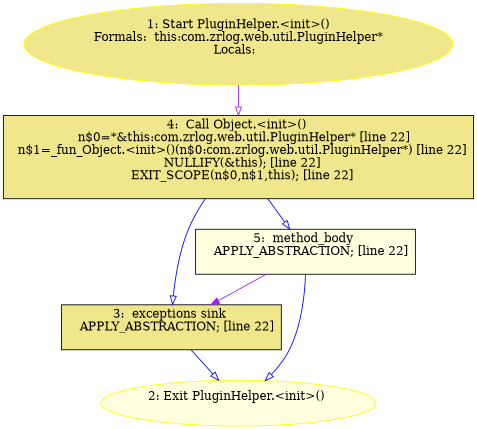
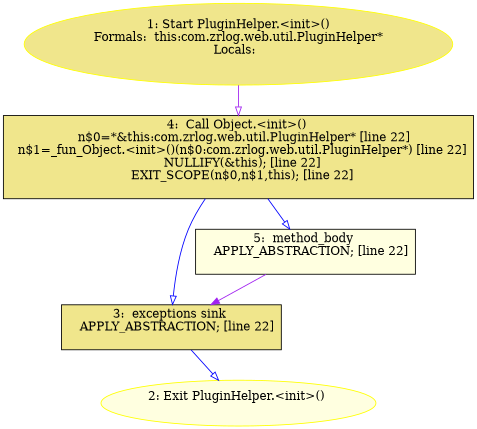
(298, 328) -> none
